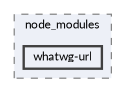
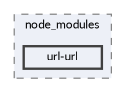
(63, 57) -> (63, 57)
